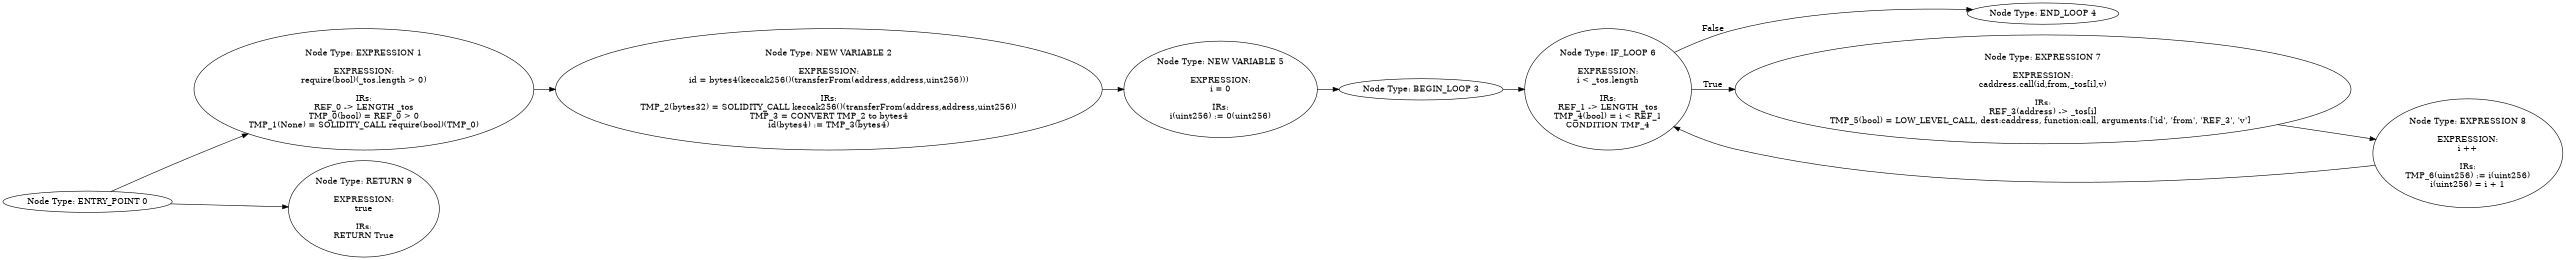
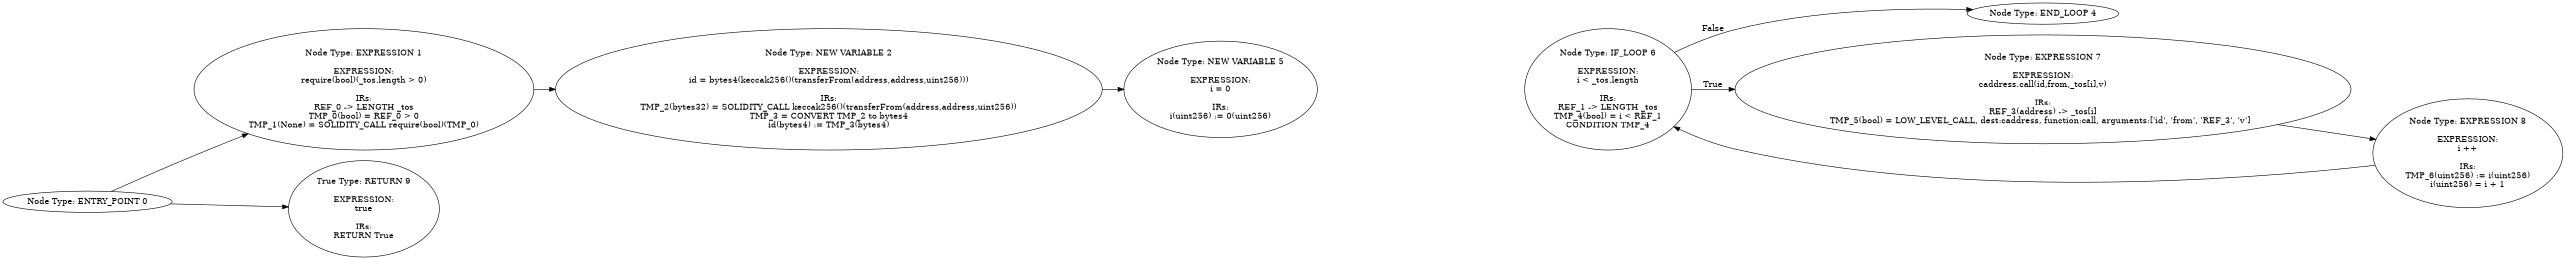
(1421, 89) -> none
(364, 209) -> (364, 209)
